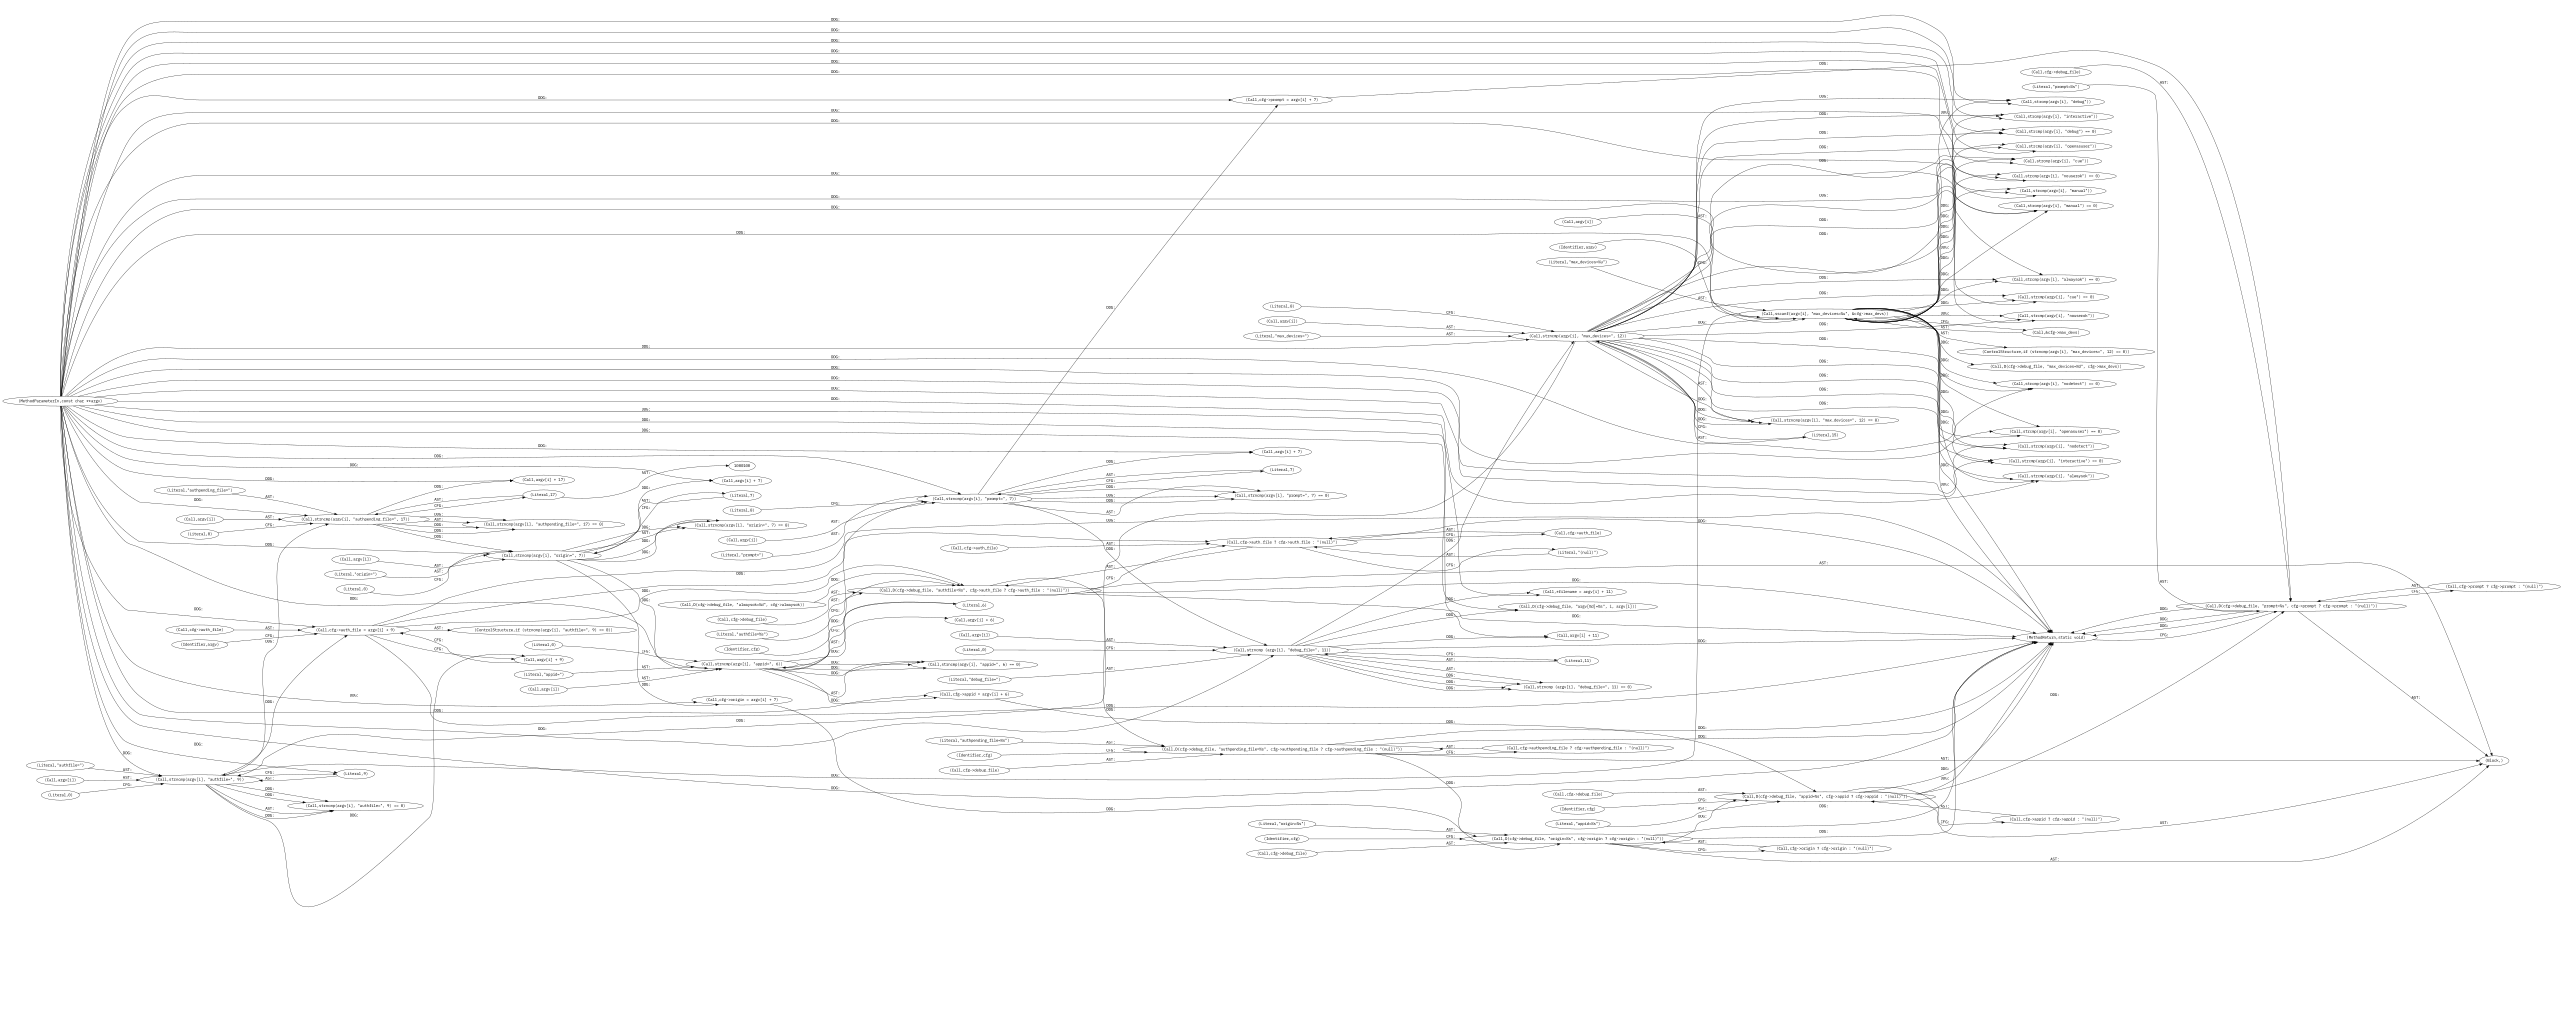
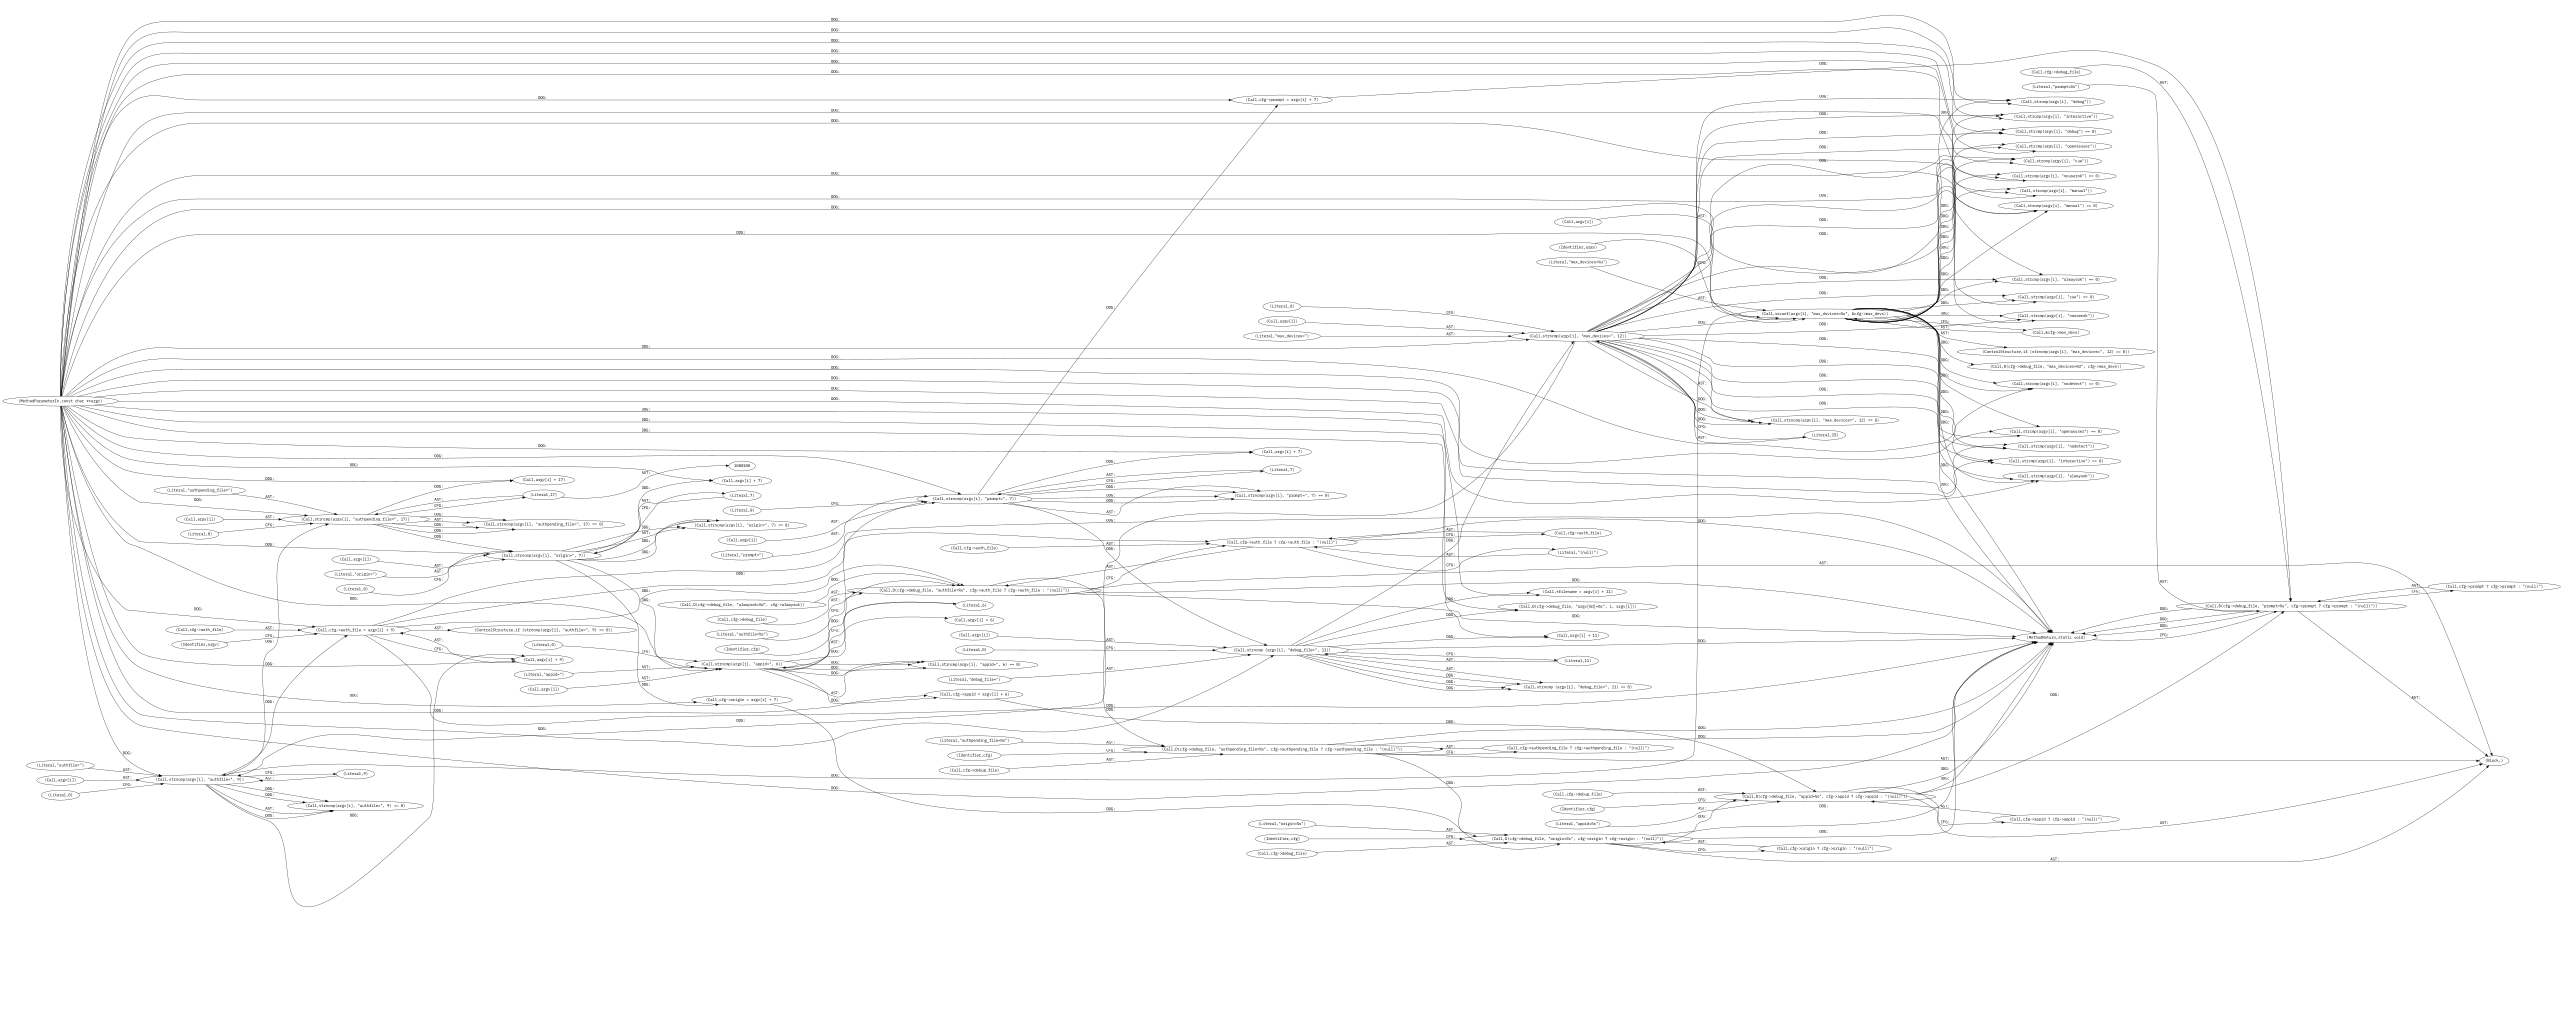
(440, 640) -> (440, 640)
(97, 682) -> (195, 663)
